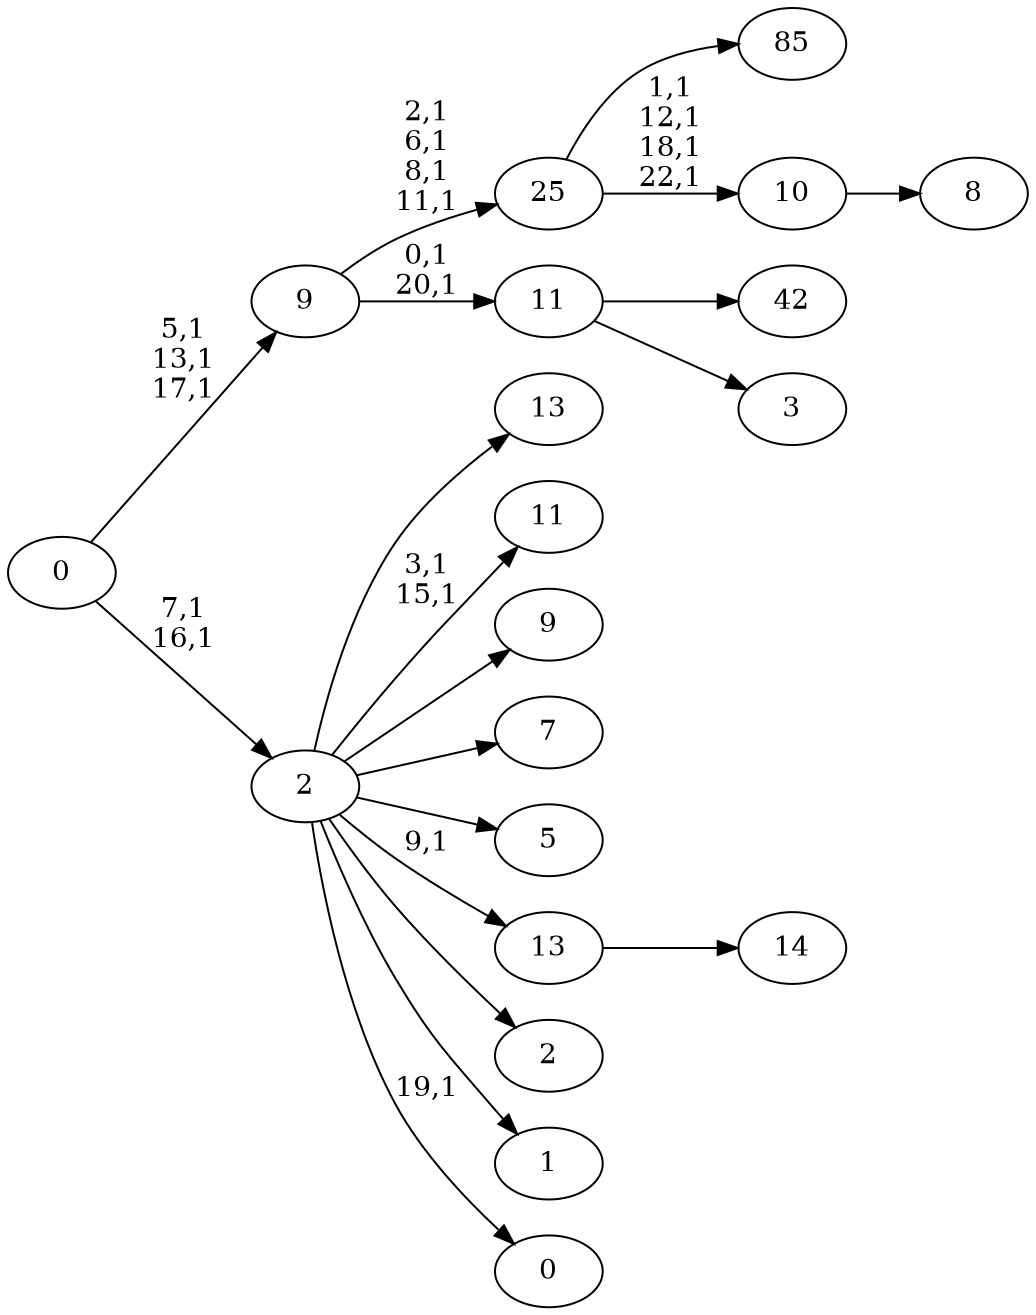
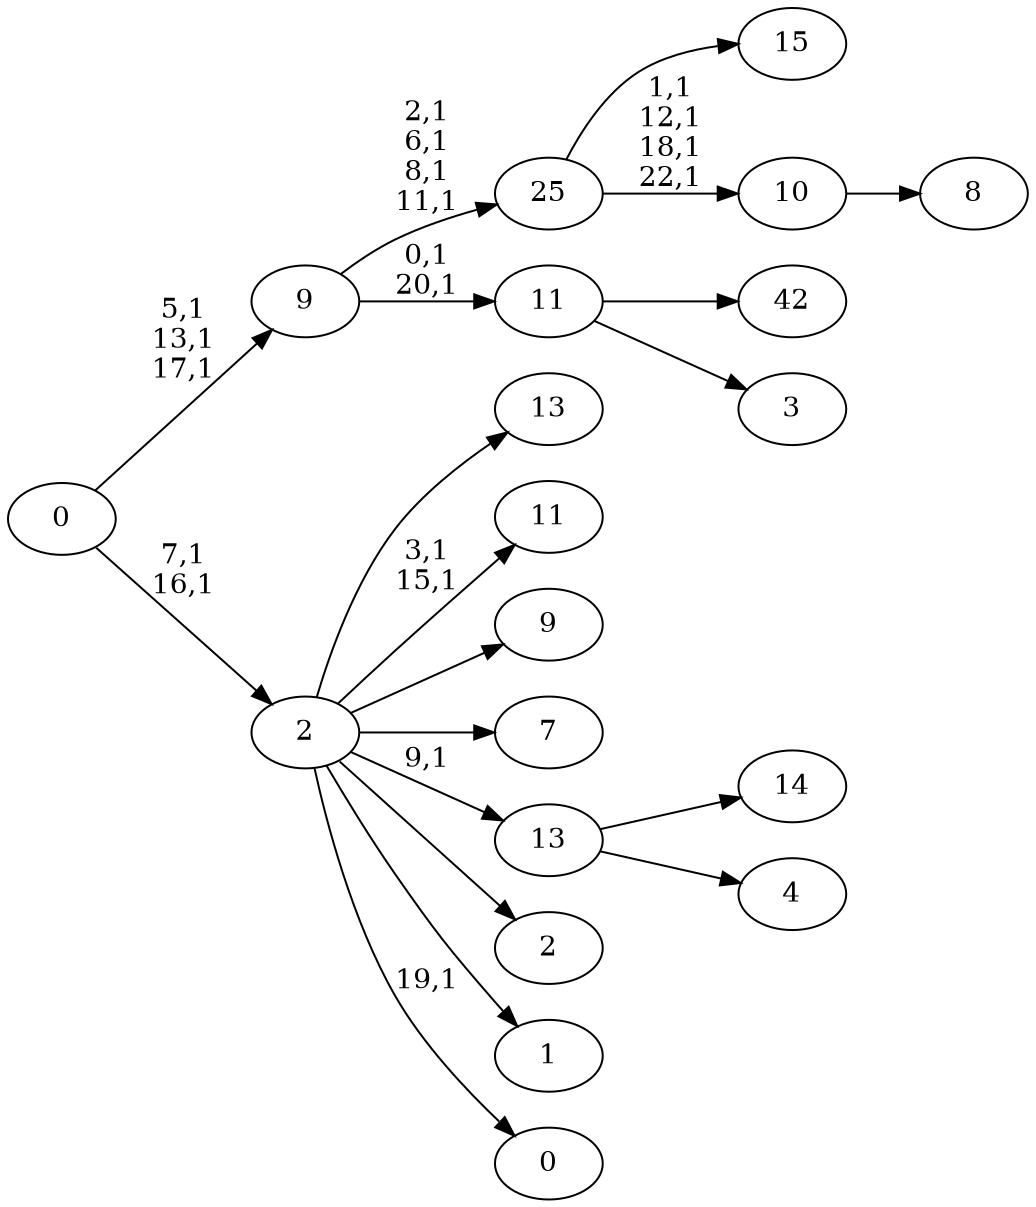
(792, 44) -> (792, 44)
(549, 840) -> none
none -> (792, 894)
